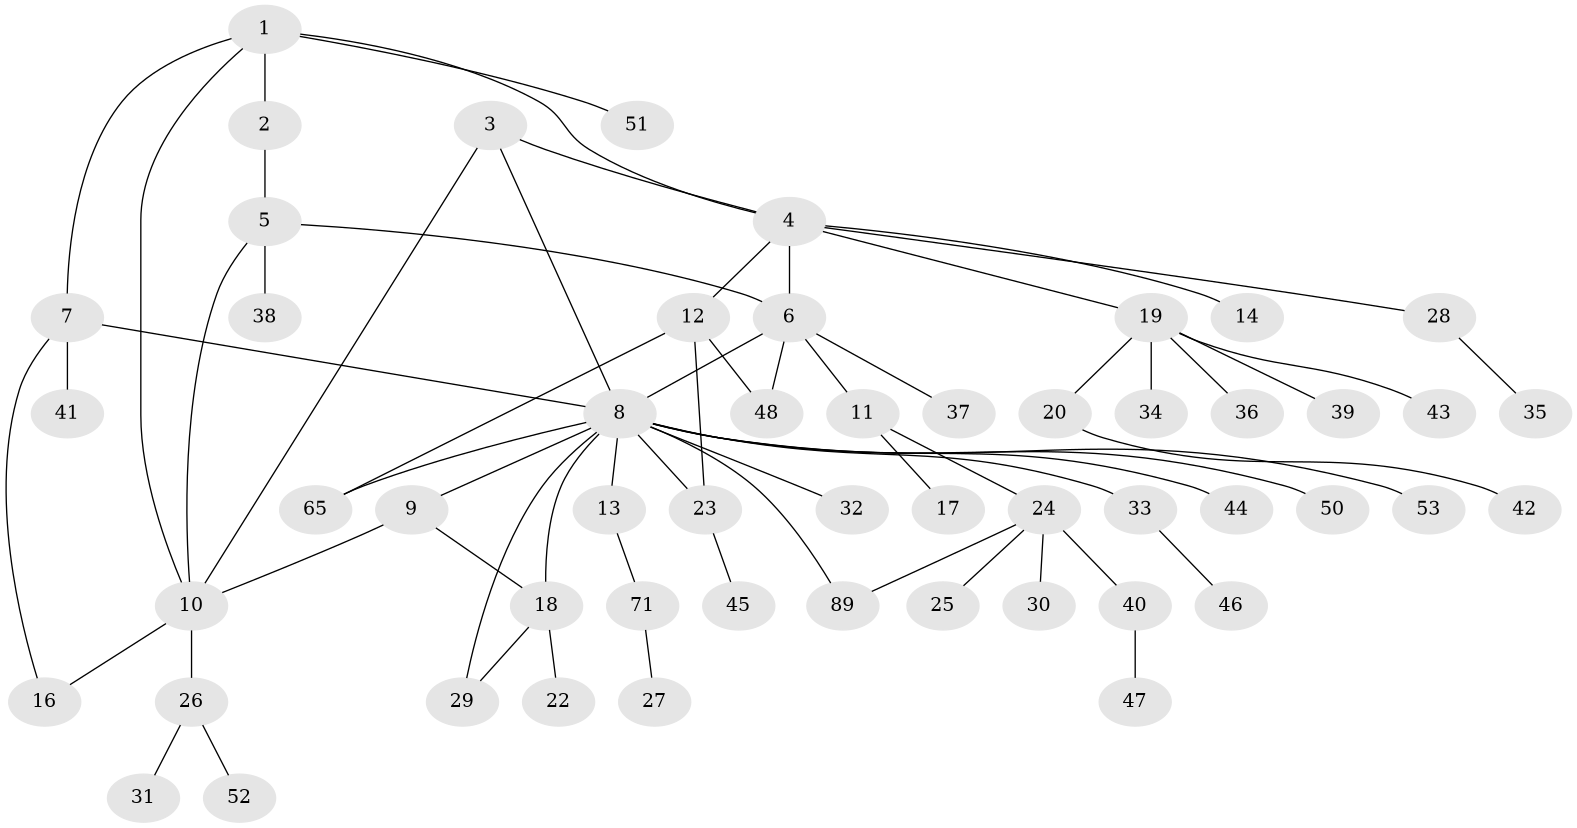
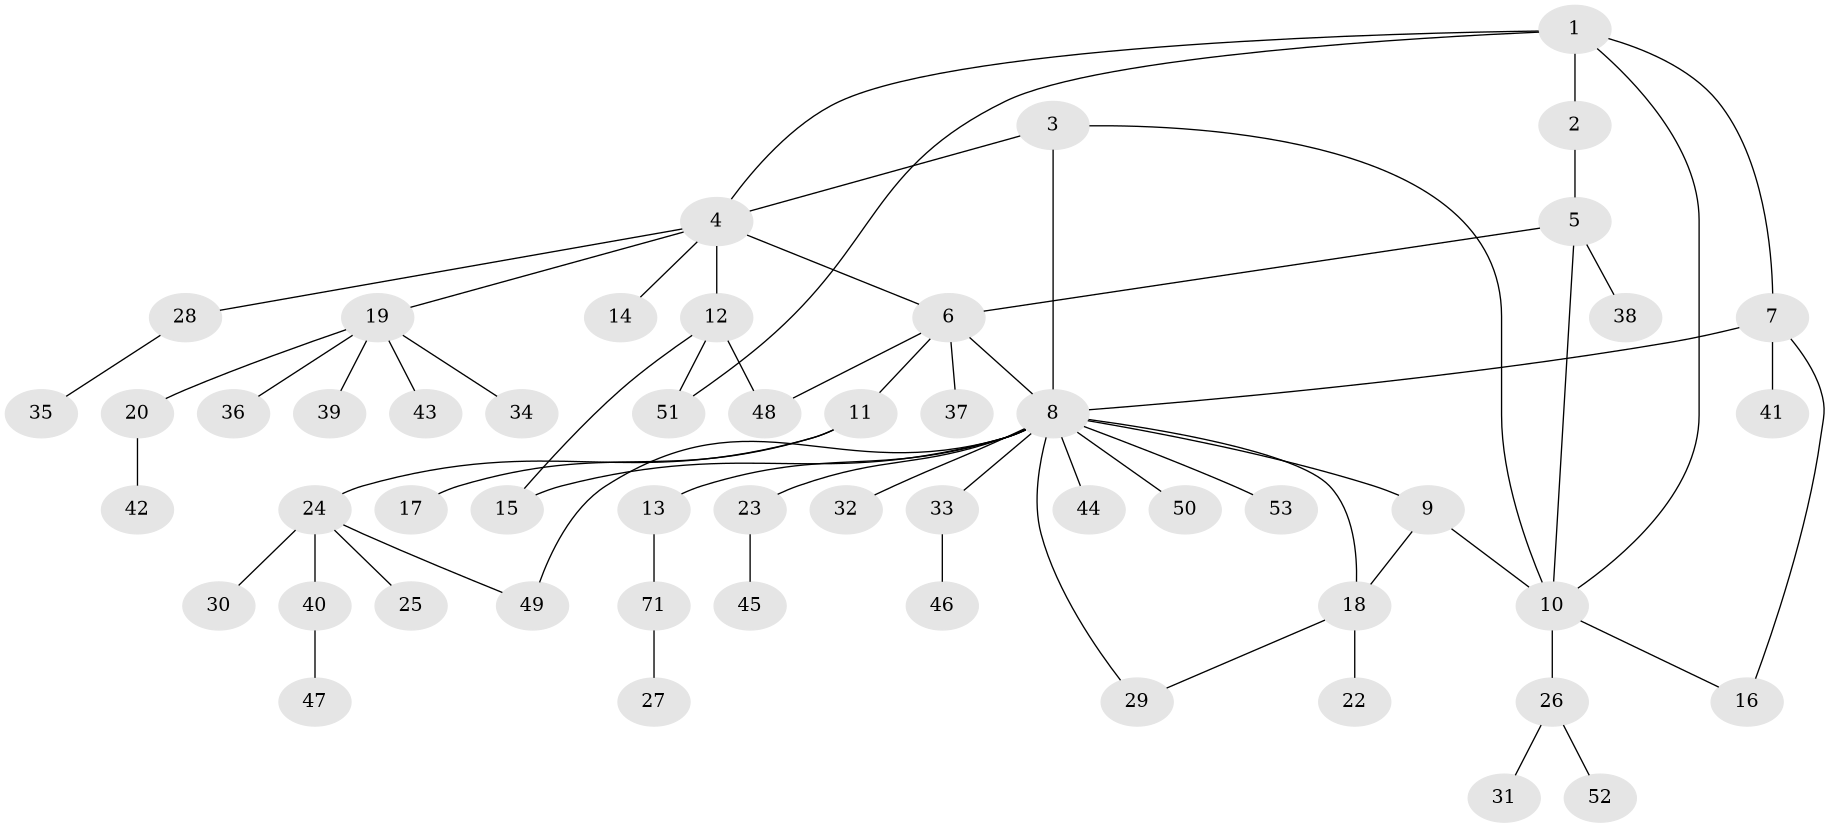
(699, 414) -> (693, 366)
(316, 510) -> (507, 510)
(843, 606) -> (533, 606)
